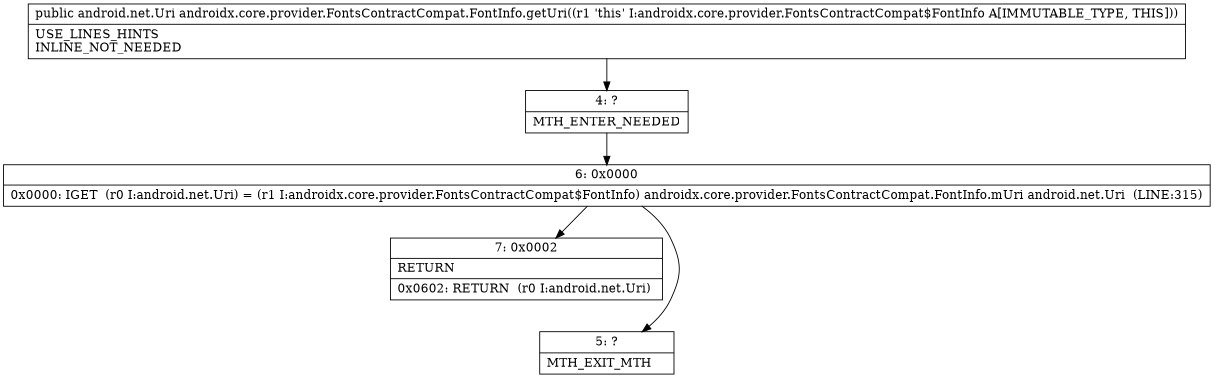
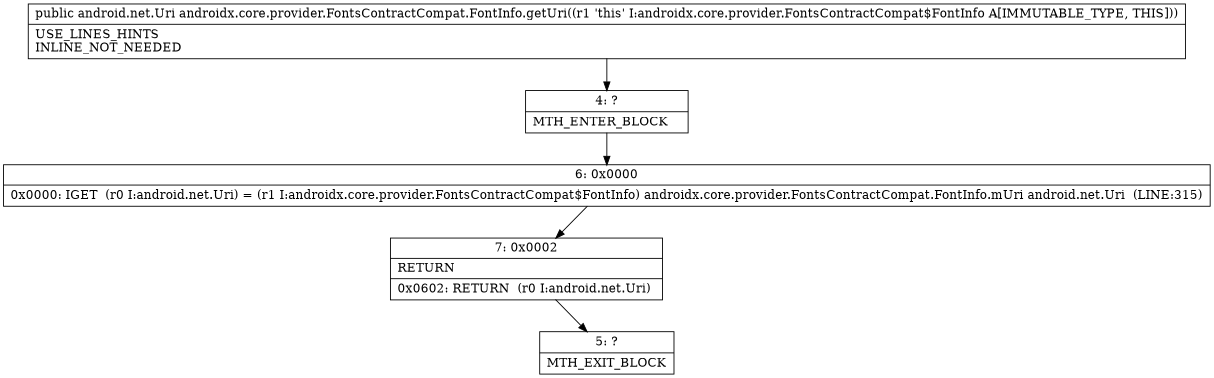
(607, 122) -> (601, 122)
(679, 264) -> (568, 312)
(599, 363) -> (607, 363)
